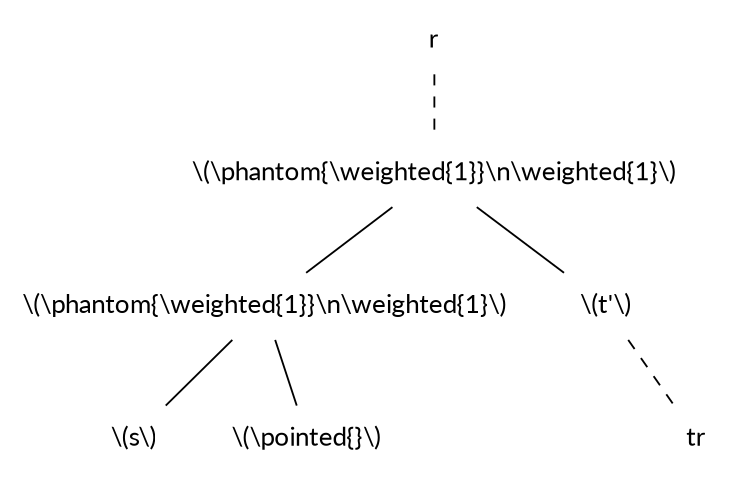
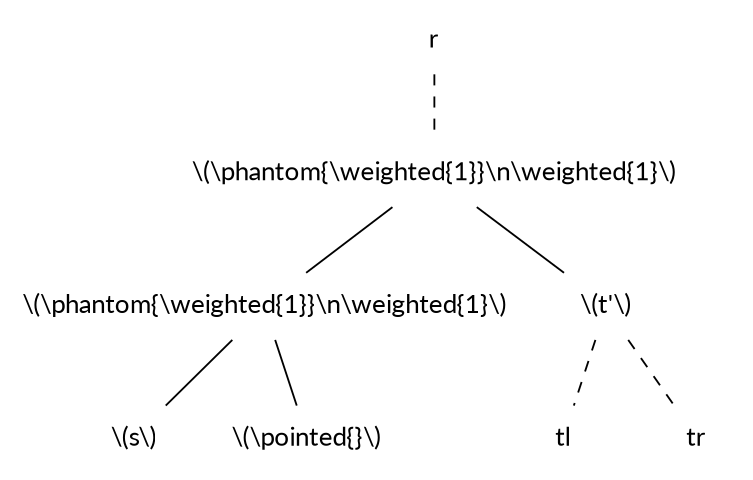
none -> (563, 439)
